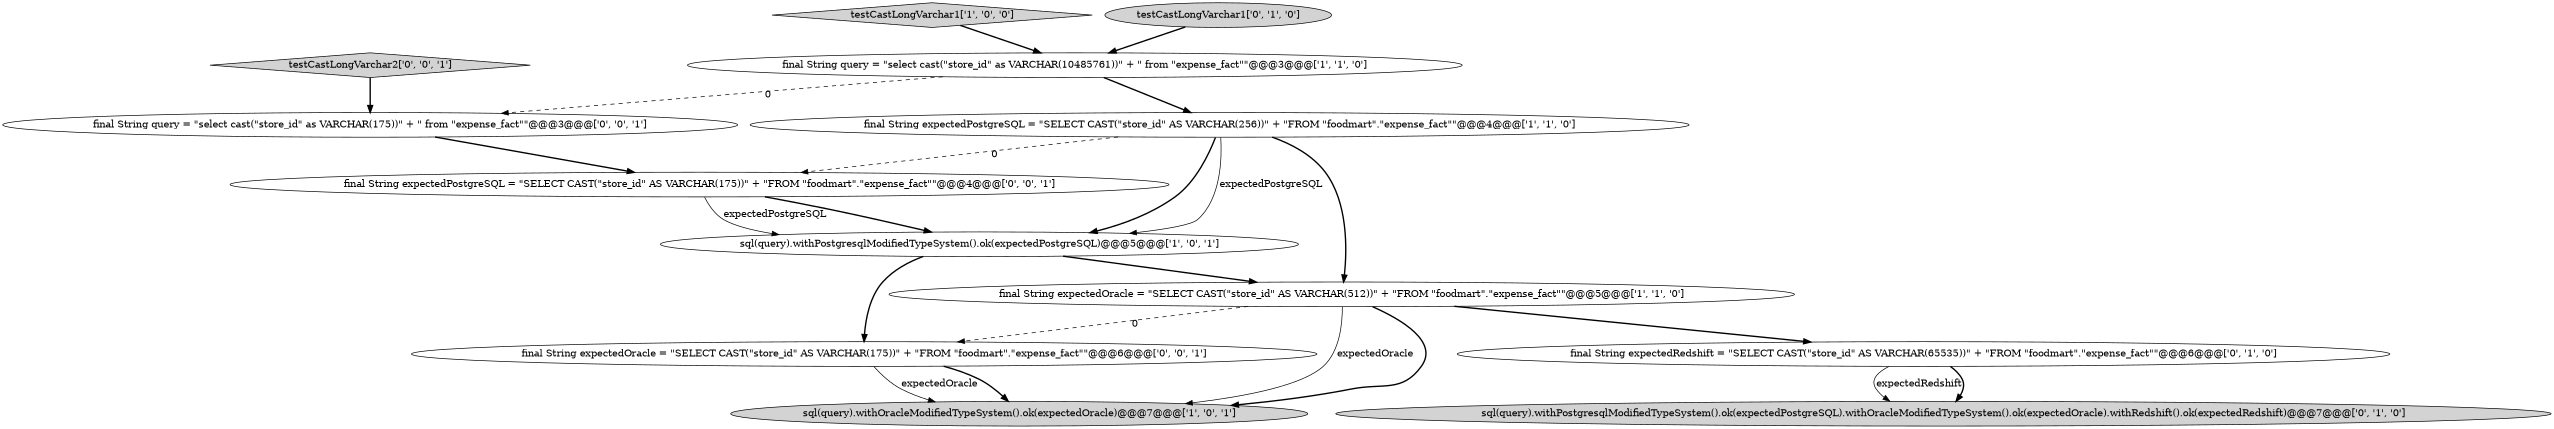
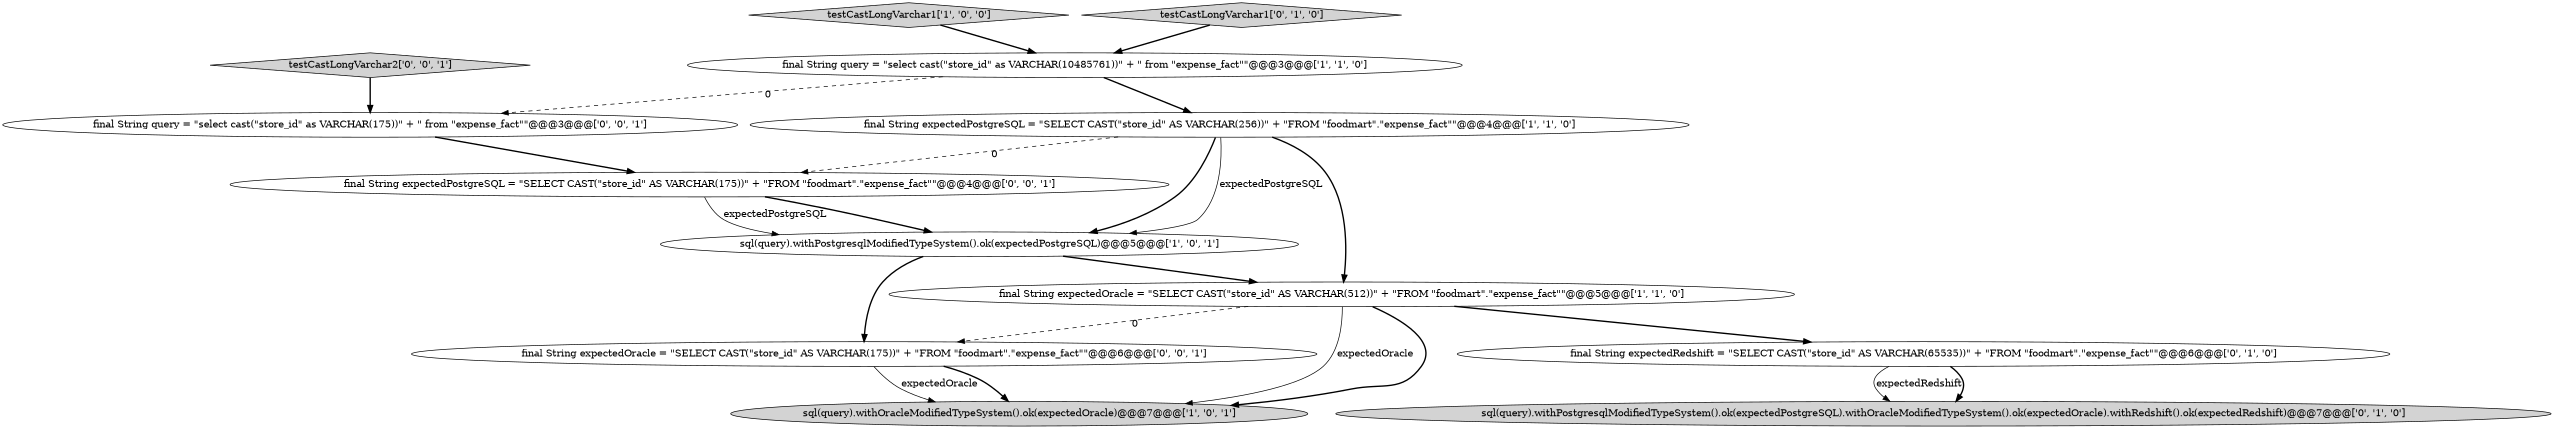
(1218, 15) -> (1242, 15)
